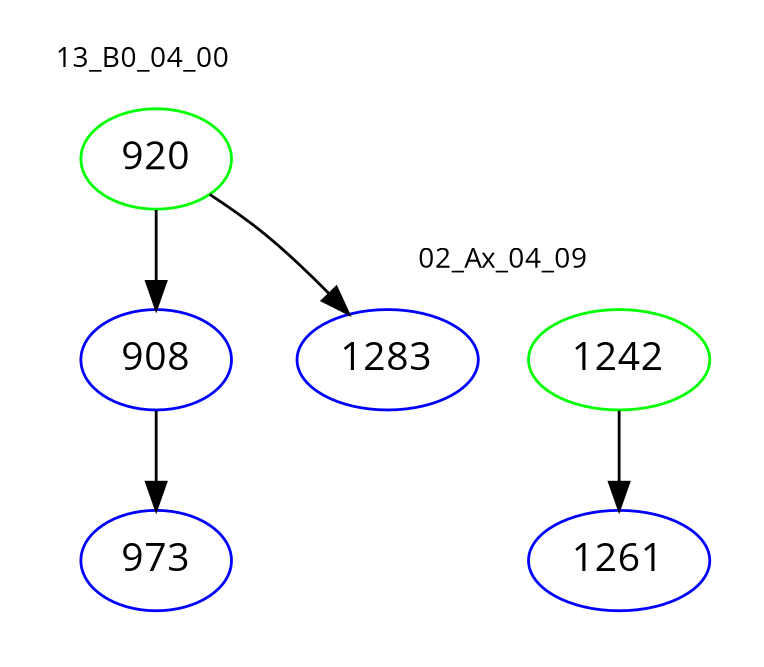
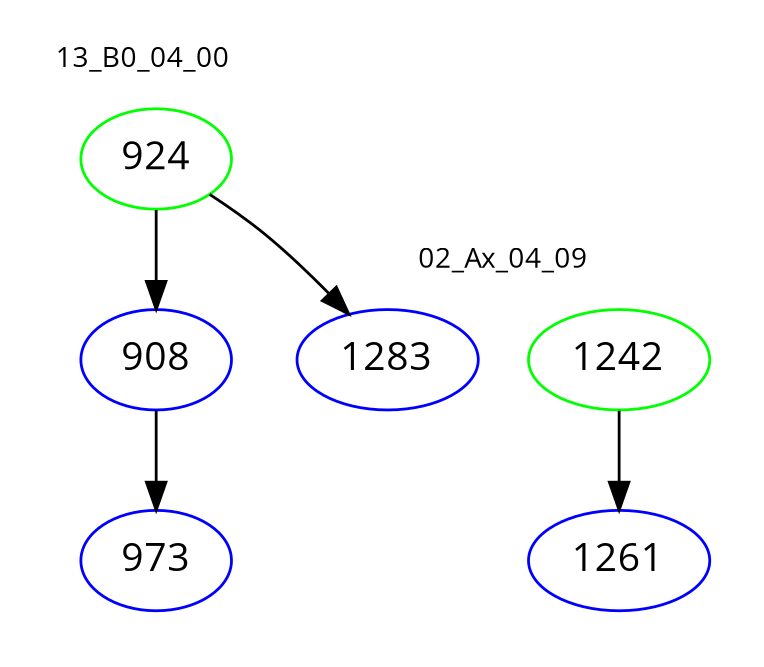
(156, 159) -> (156, 159)
